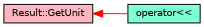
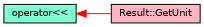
(115, 14) -> (99, 14)
